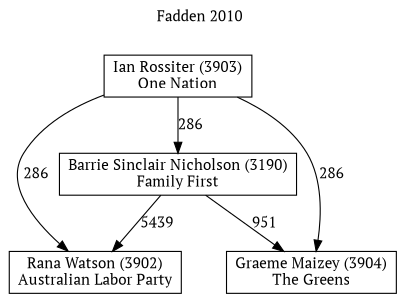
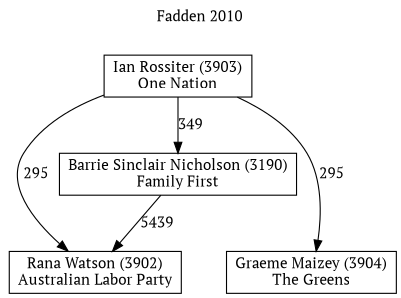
(191, 125) -> (191, 125)
(36, 174) -> (36, 174)
(332, 174) -> (332, 174)
(240, 220) -> none
